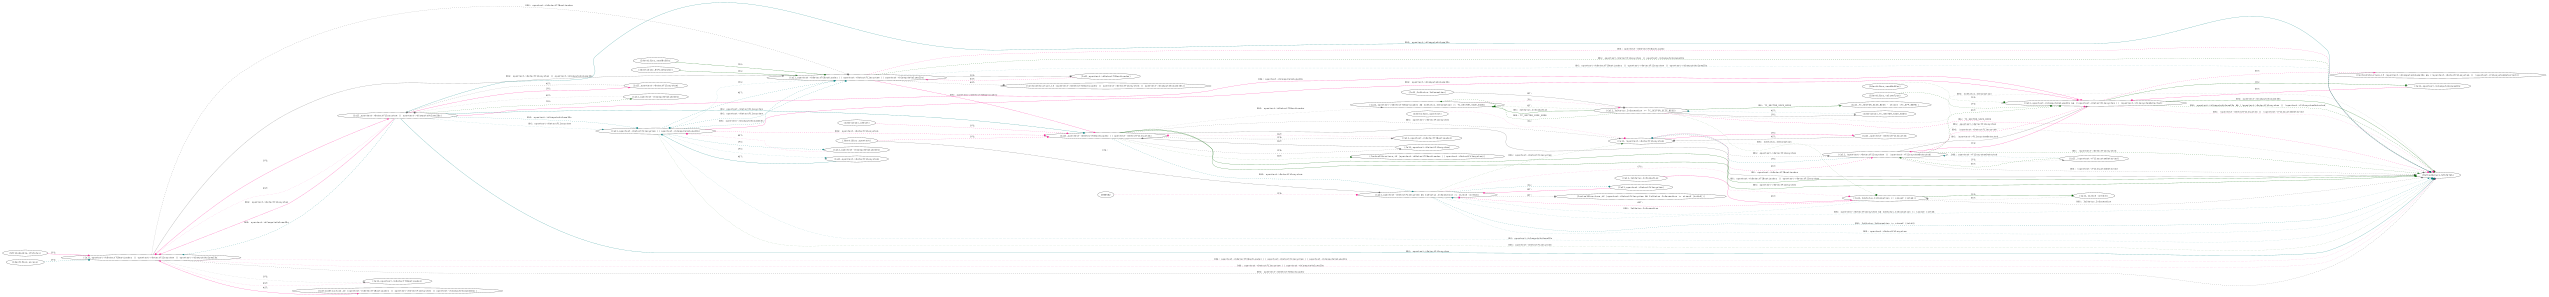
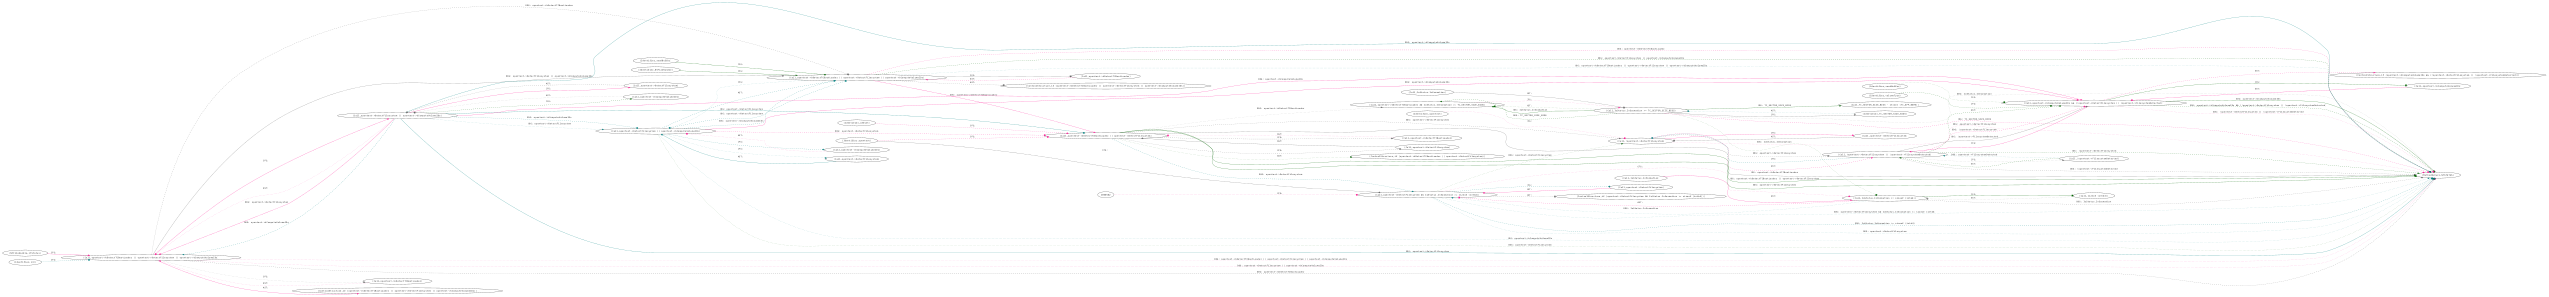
(2043, 130) -> (2043, 130)
(25, 262) -> (25, 262)
